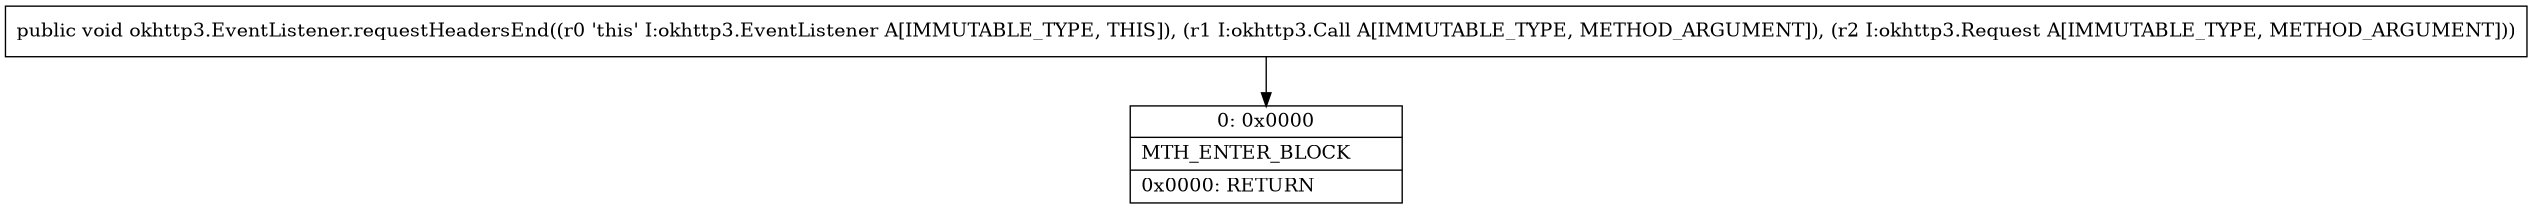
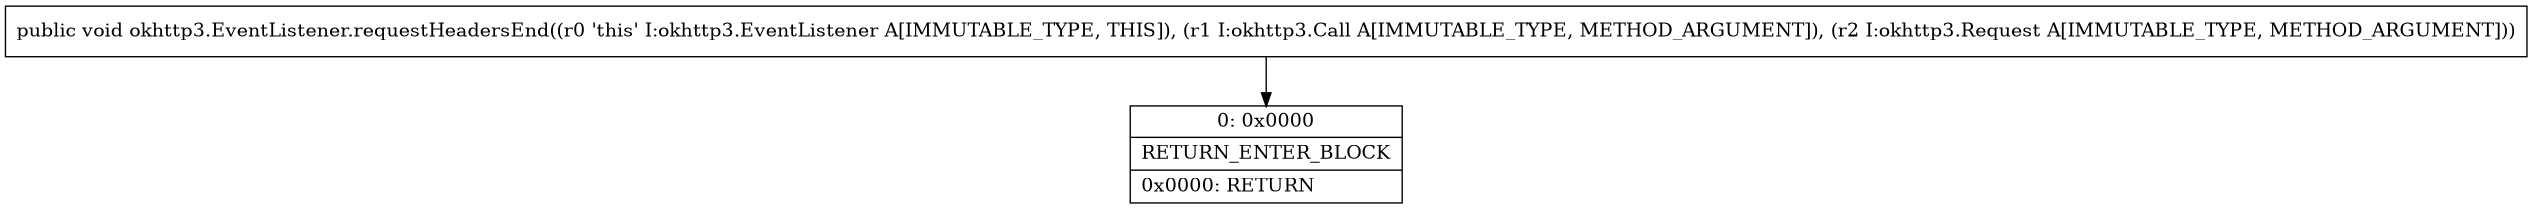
(1246, 153) -> (1266, 153)
